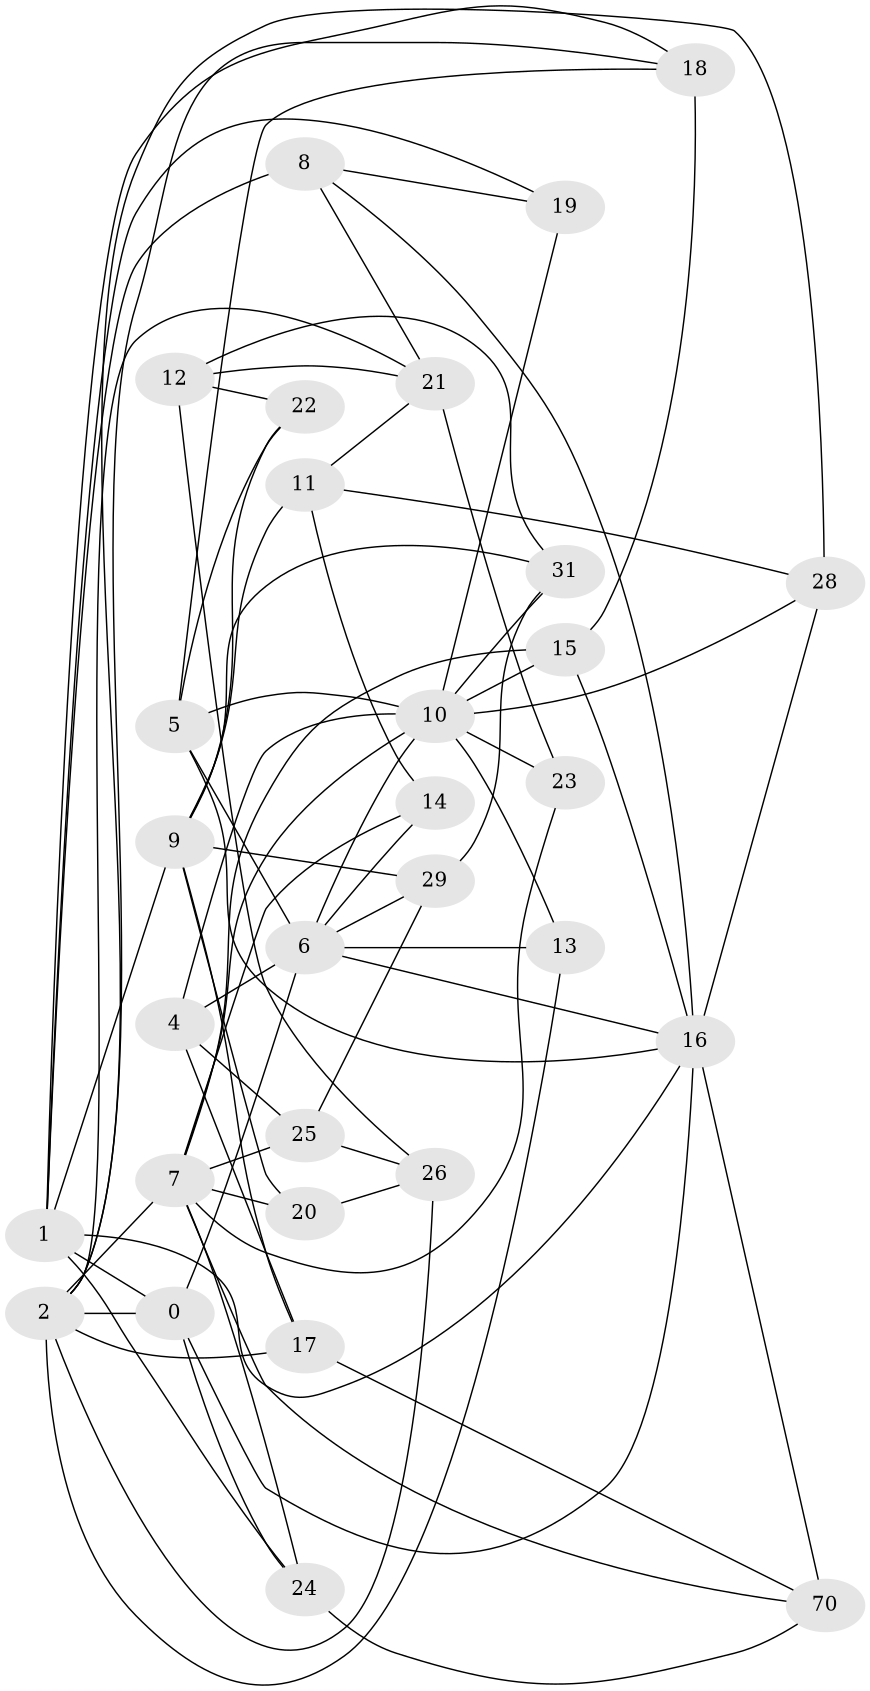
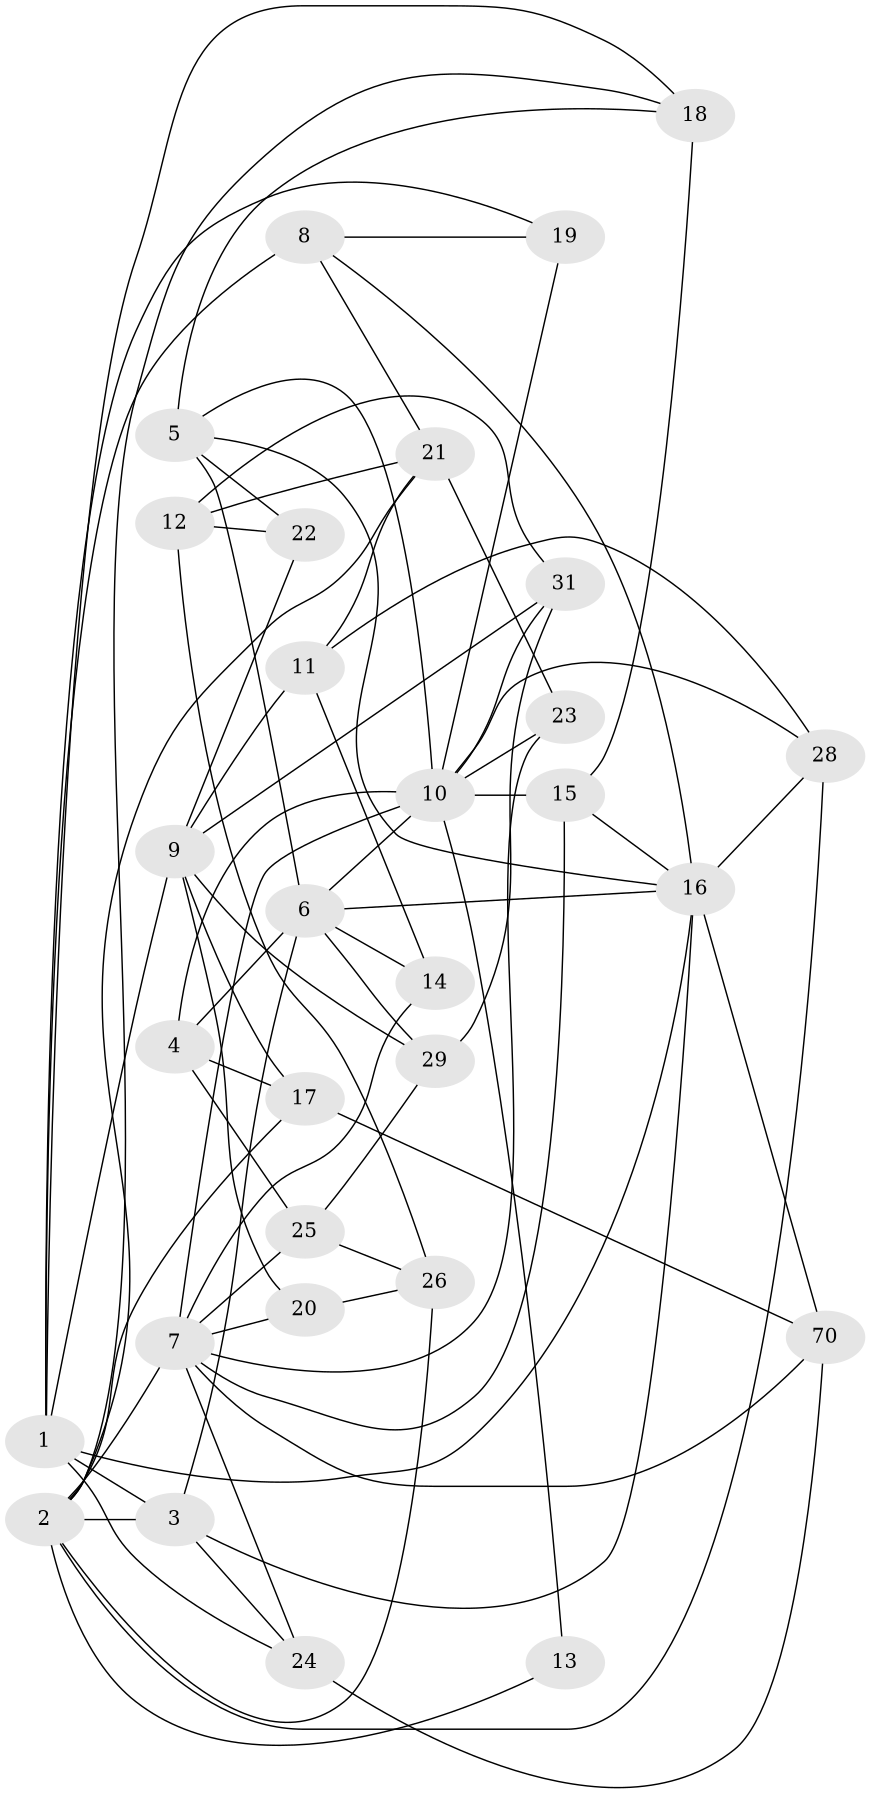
(435, 948) -> none
(175, 1313) -> (175, 1520)
